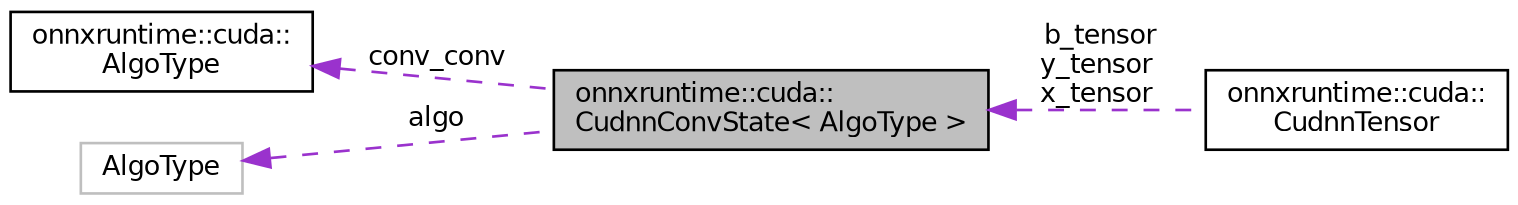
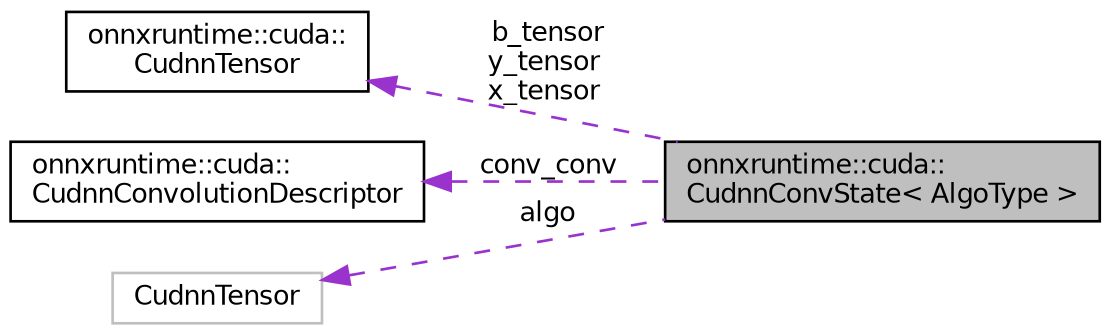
(162, 52) -> (217, 182)
(1111, 110) -> (536, 114)
(162, 168) -> (217, 298)
